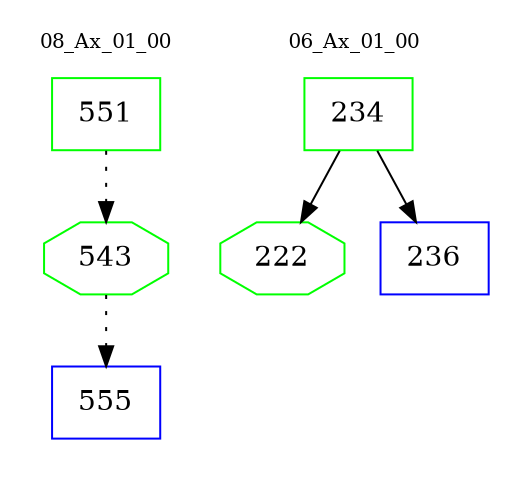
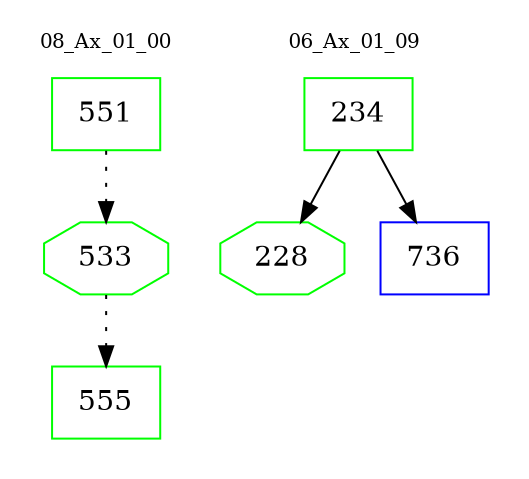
(354, 43) -> (354, 43)
(106, 258) -> (106, 258)
(282, 258) -> (282, 258)
(435, 258) -> (435, 258)
(106, 403) -> (106, 403)
